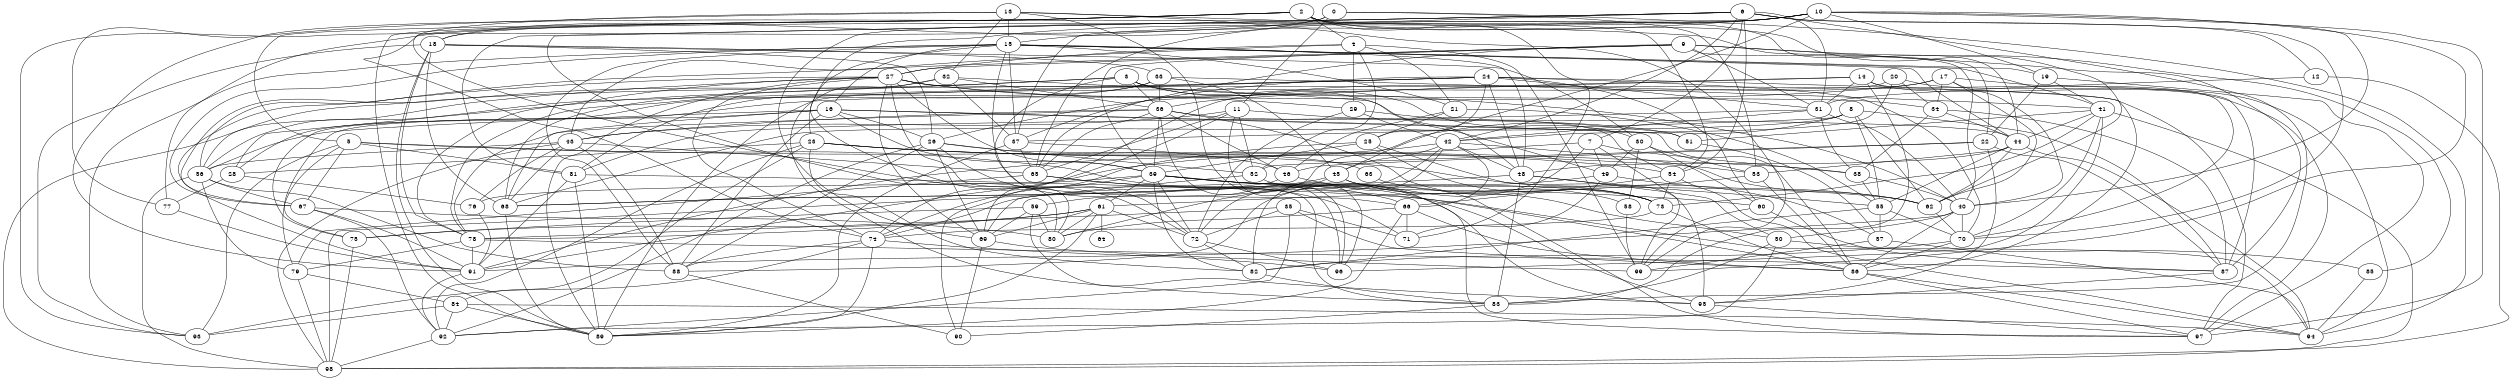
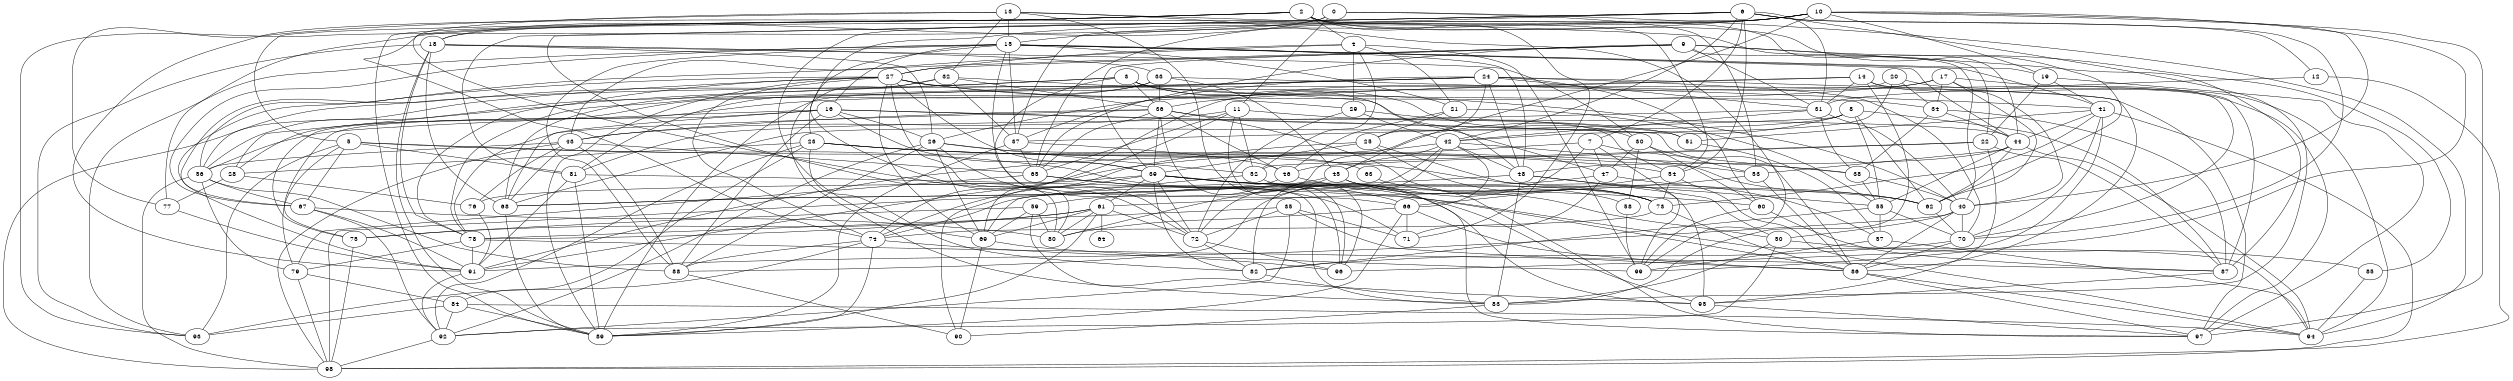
(1606, 174) -> (1606, 174)
